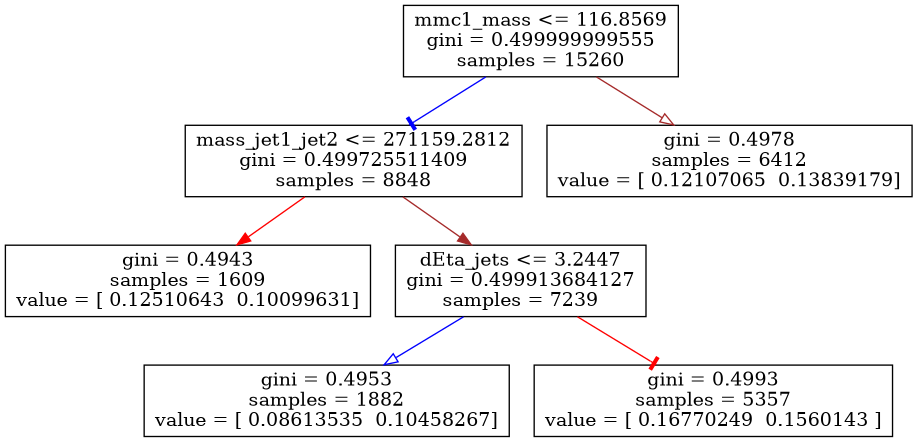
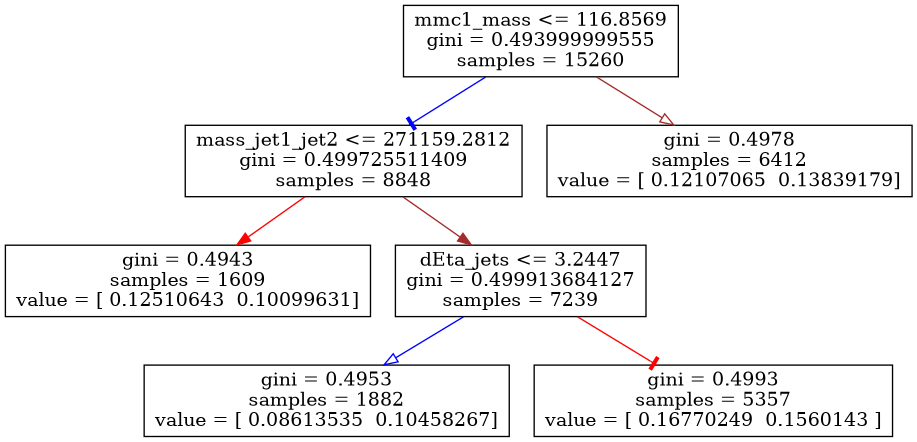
(541, 41) -> (541, 41)
